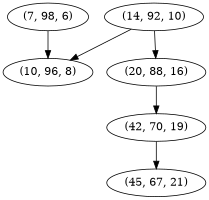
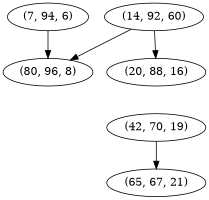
(48, 17) -> (48, 17)
(154, 17) -> (154, 17)
(48, 72) -> (48, 72)
(156, 96) -> none
(156, 183) -> (156, 183)
